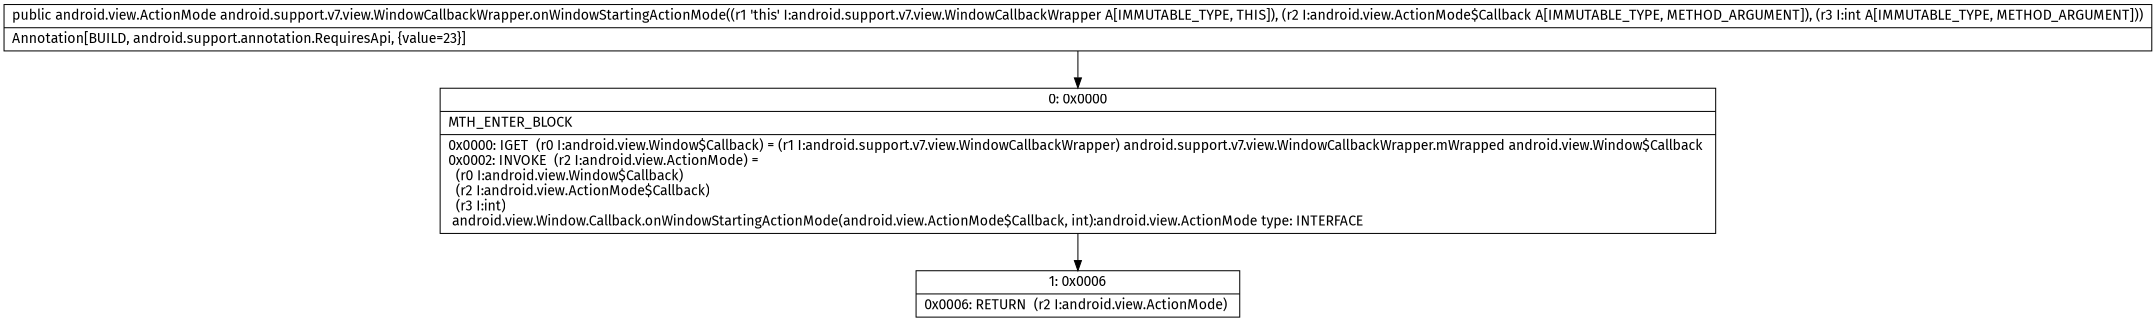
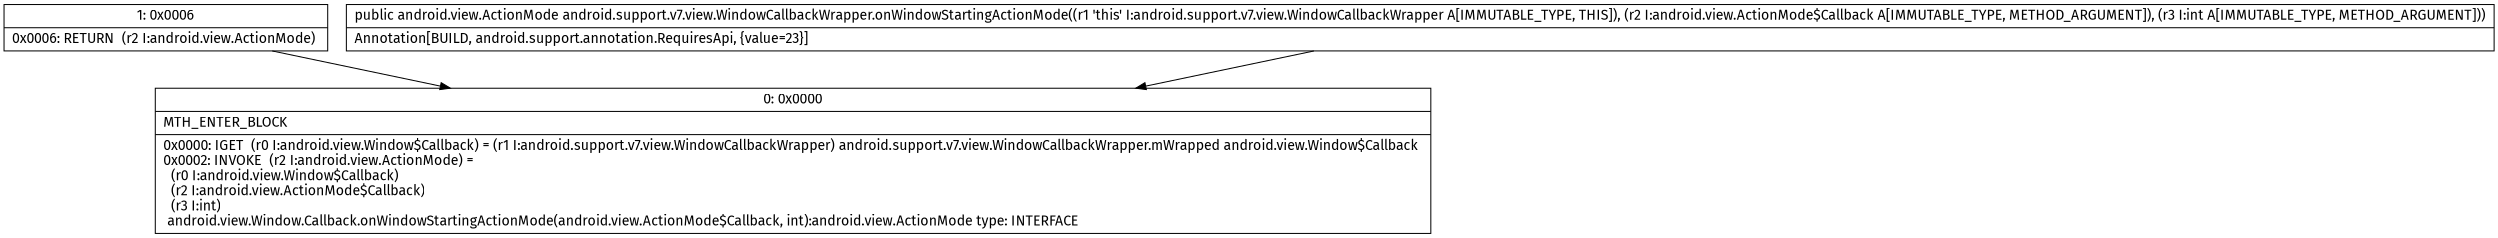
(1078, 247) -> (356, 69)
